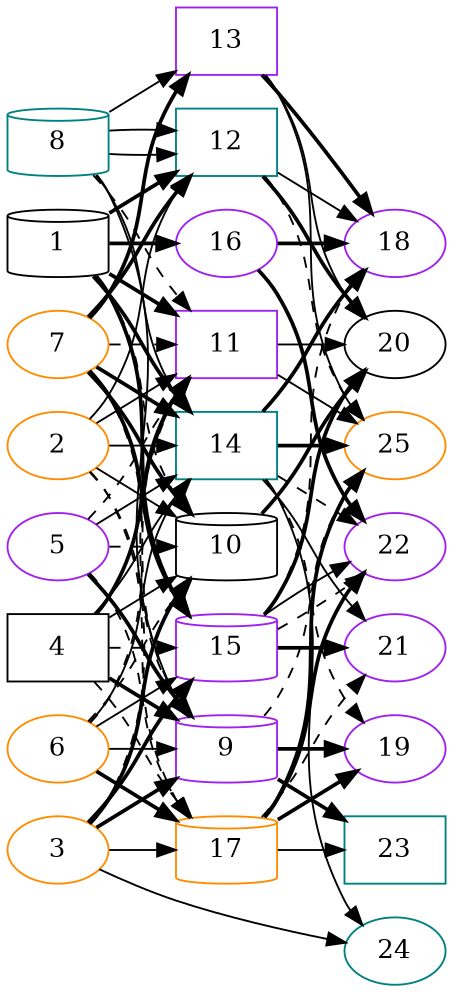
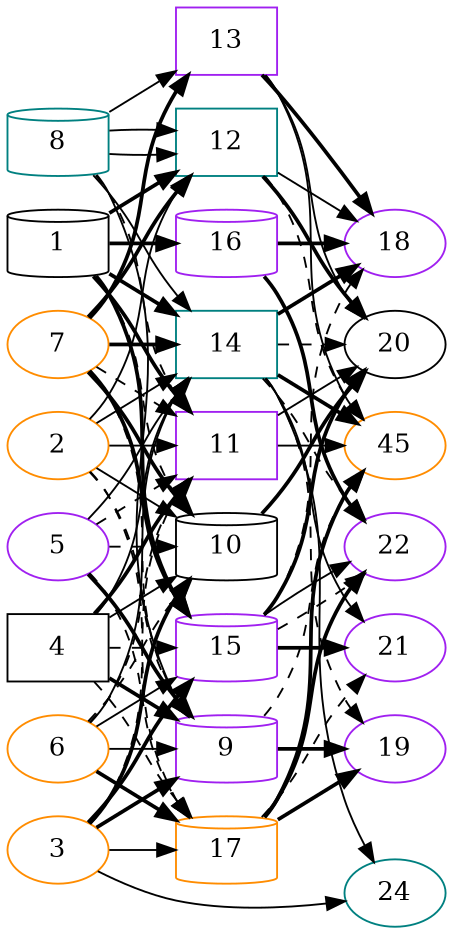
(227, 243) -> (227, 243)
none -> (302, 344)
(395, 446) -> (395, 446)
(395, 850) -> none
